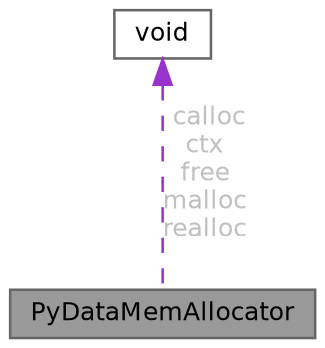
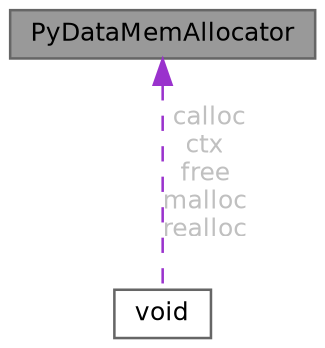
(163, 187) -> (163, 187)
